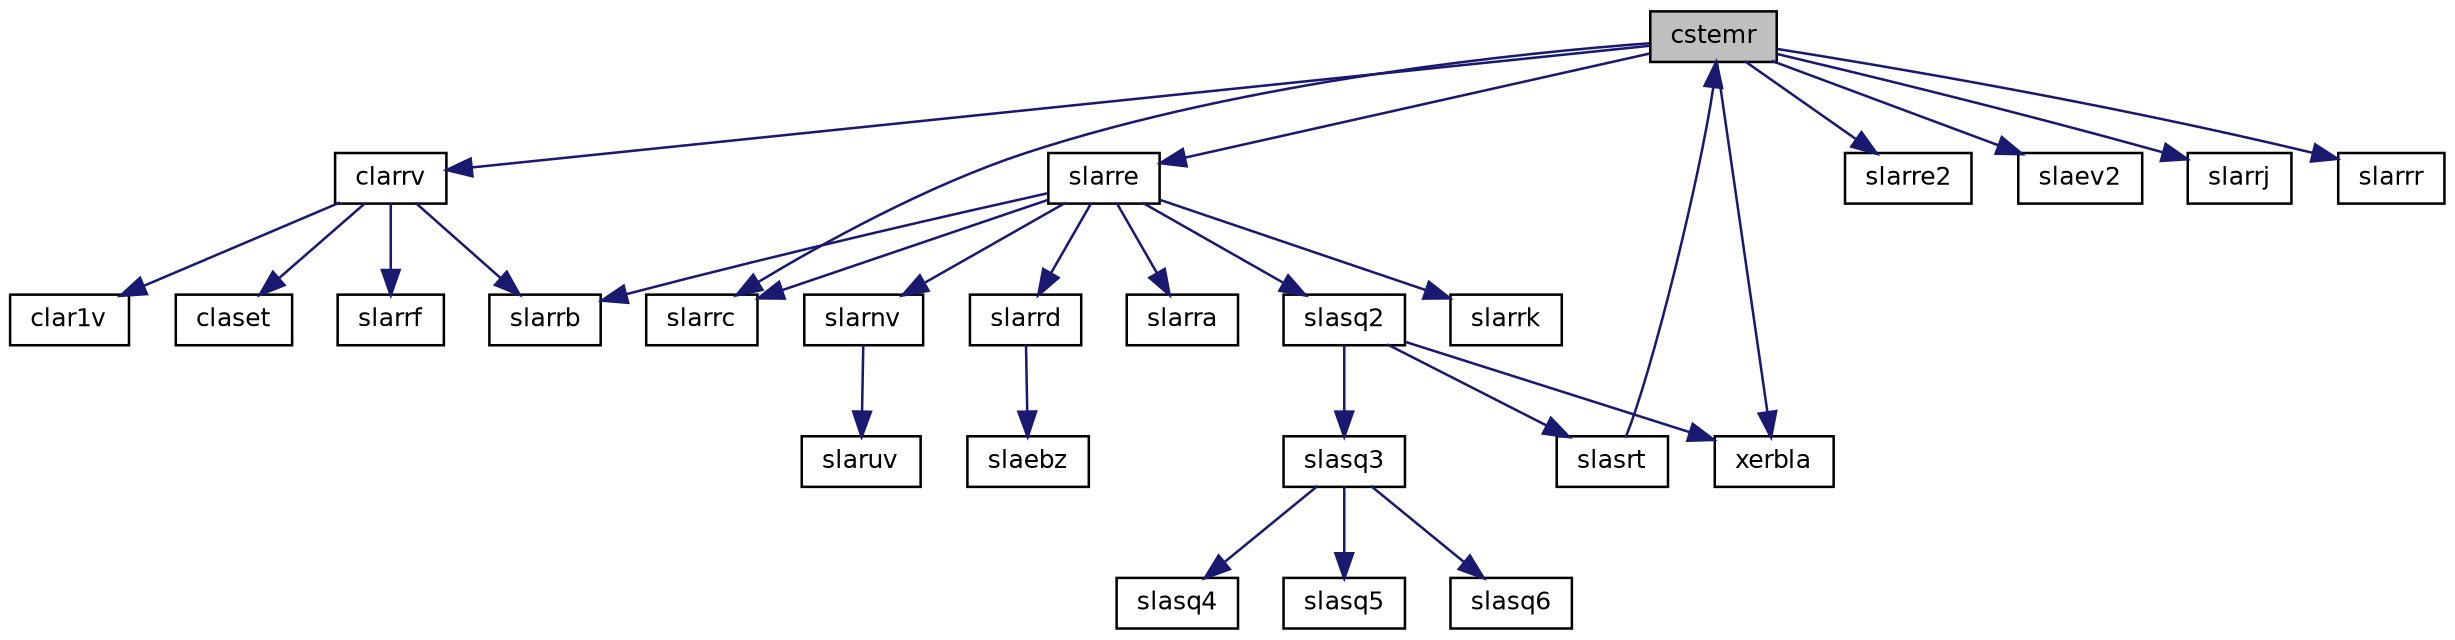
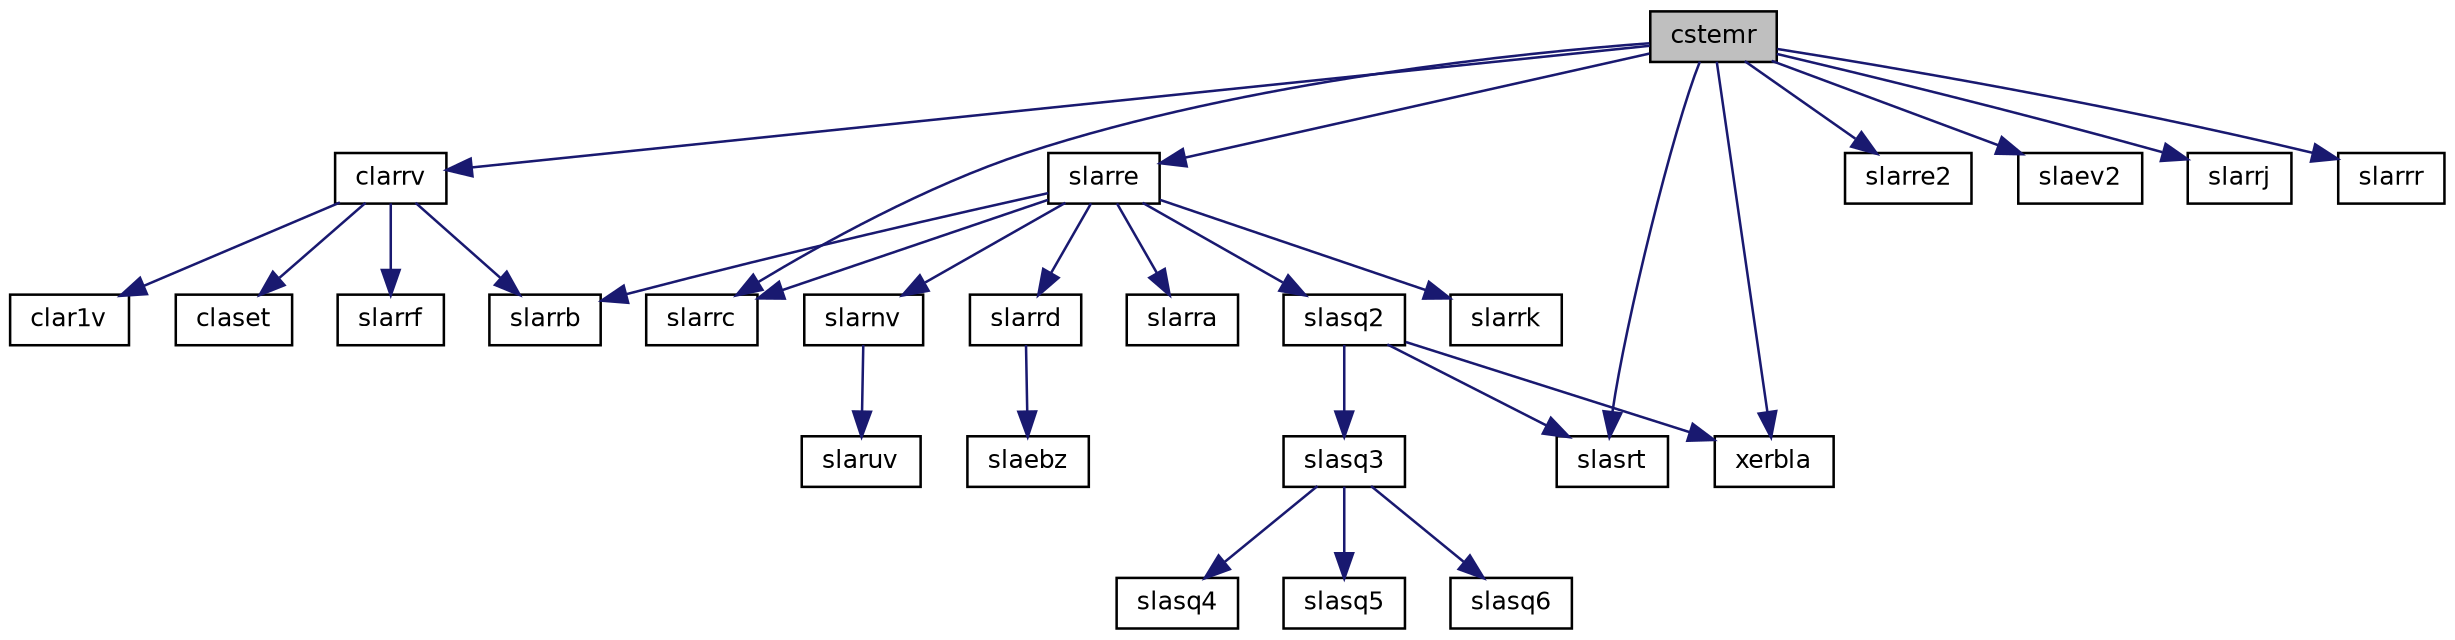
(1676, 264) -> (1649, 235)
